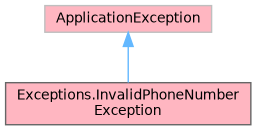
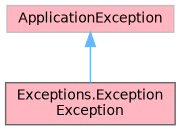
(128, 104) -> (90, 104)
